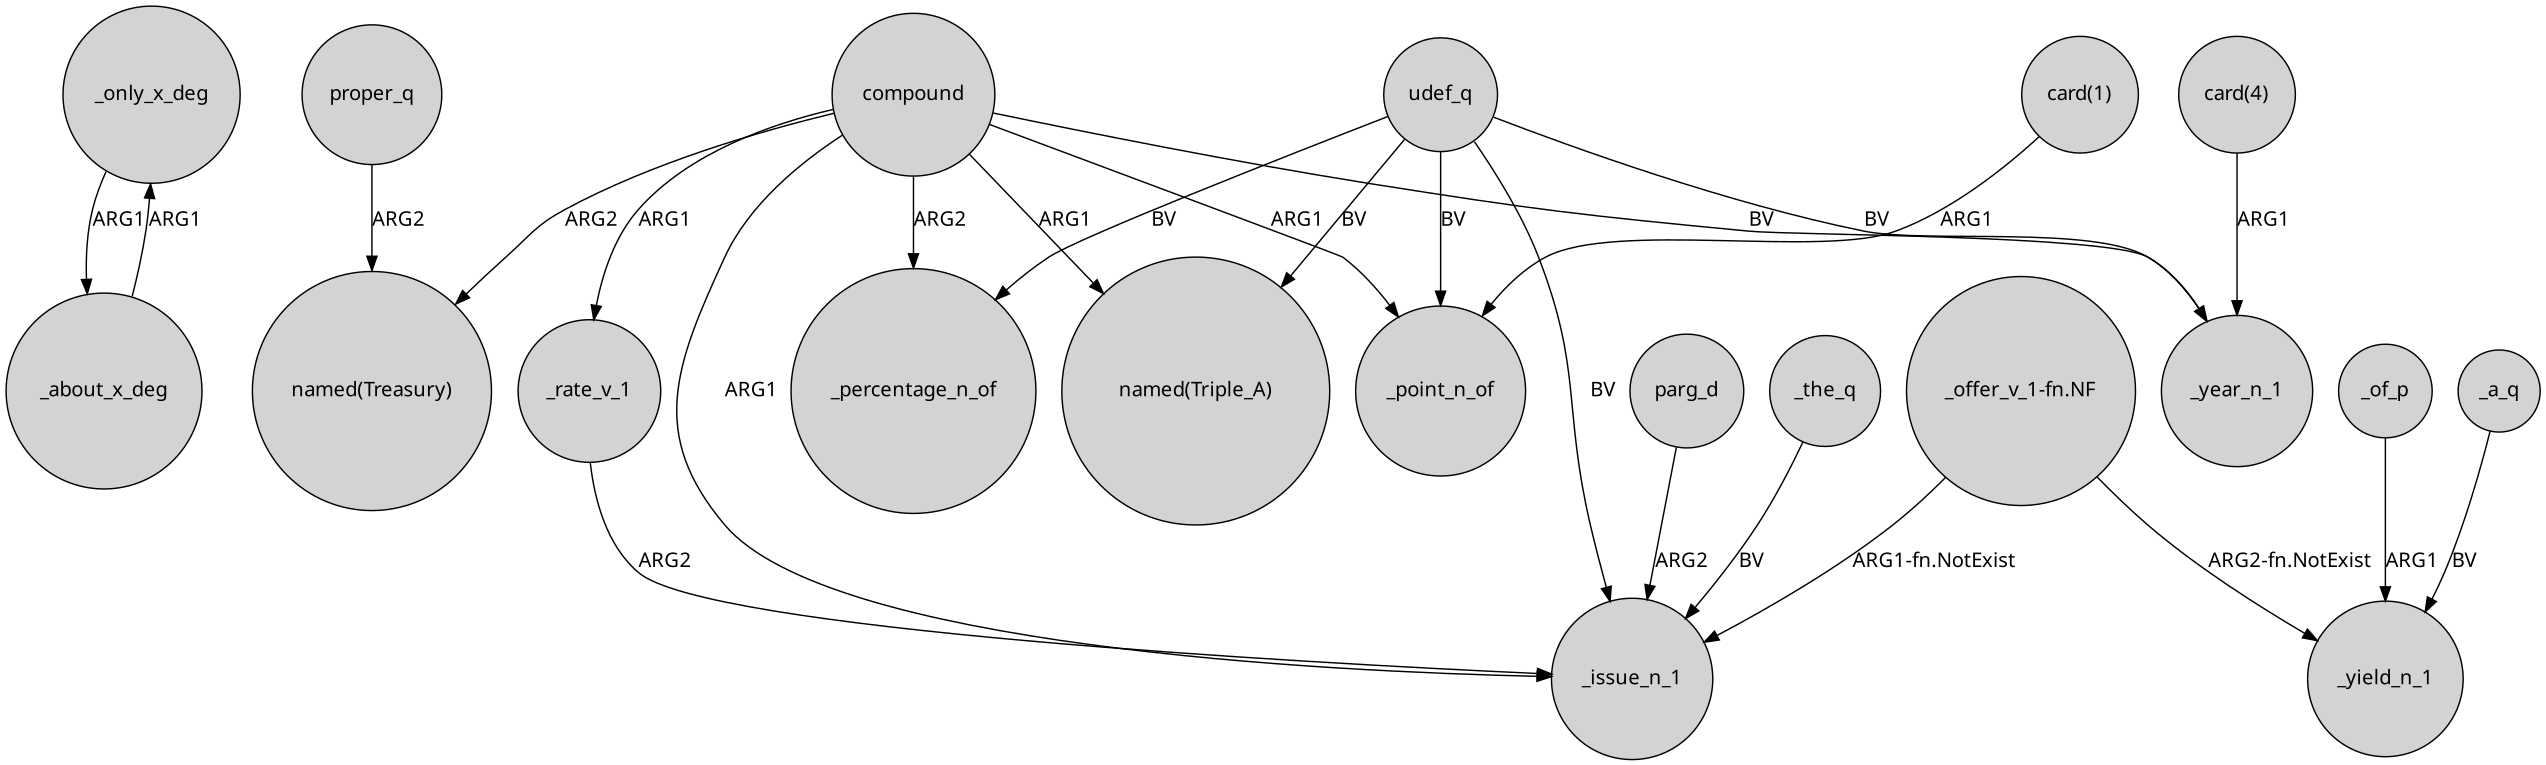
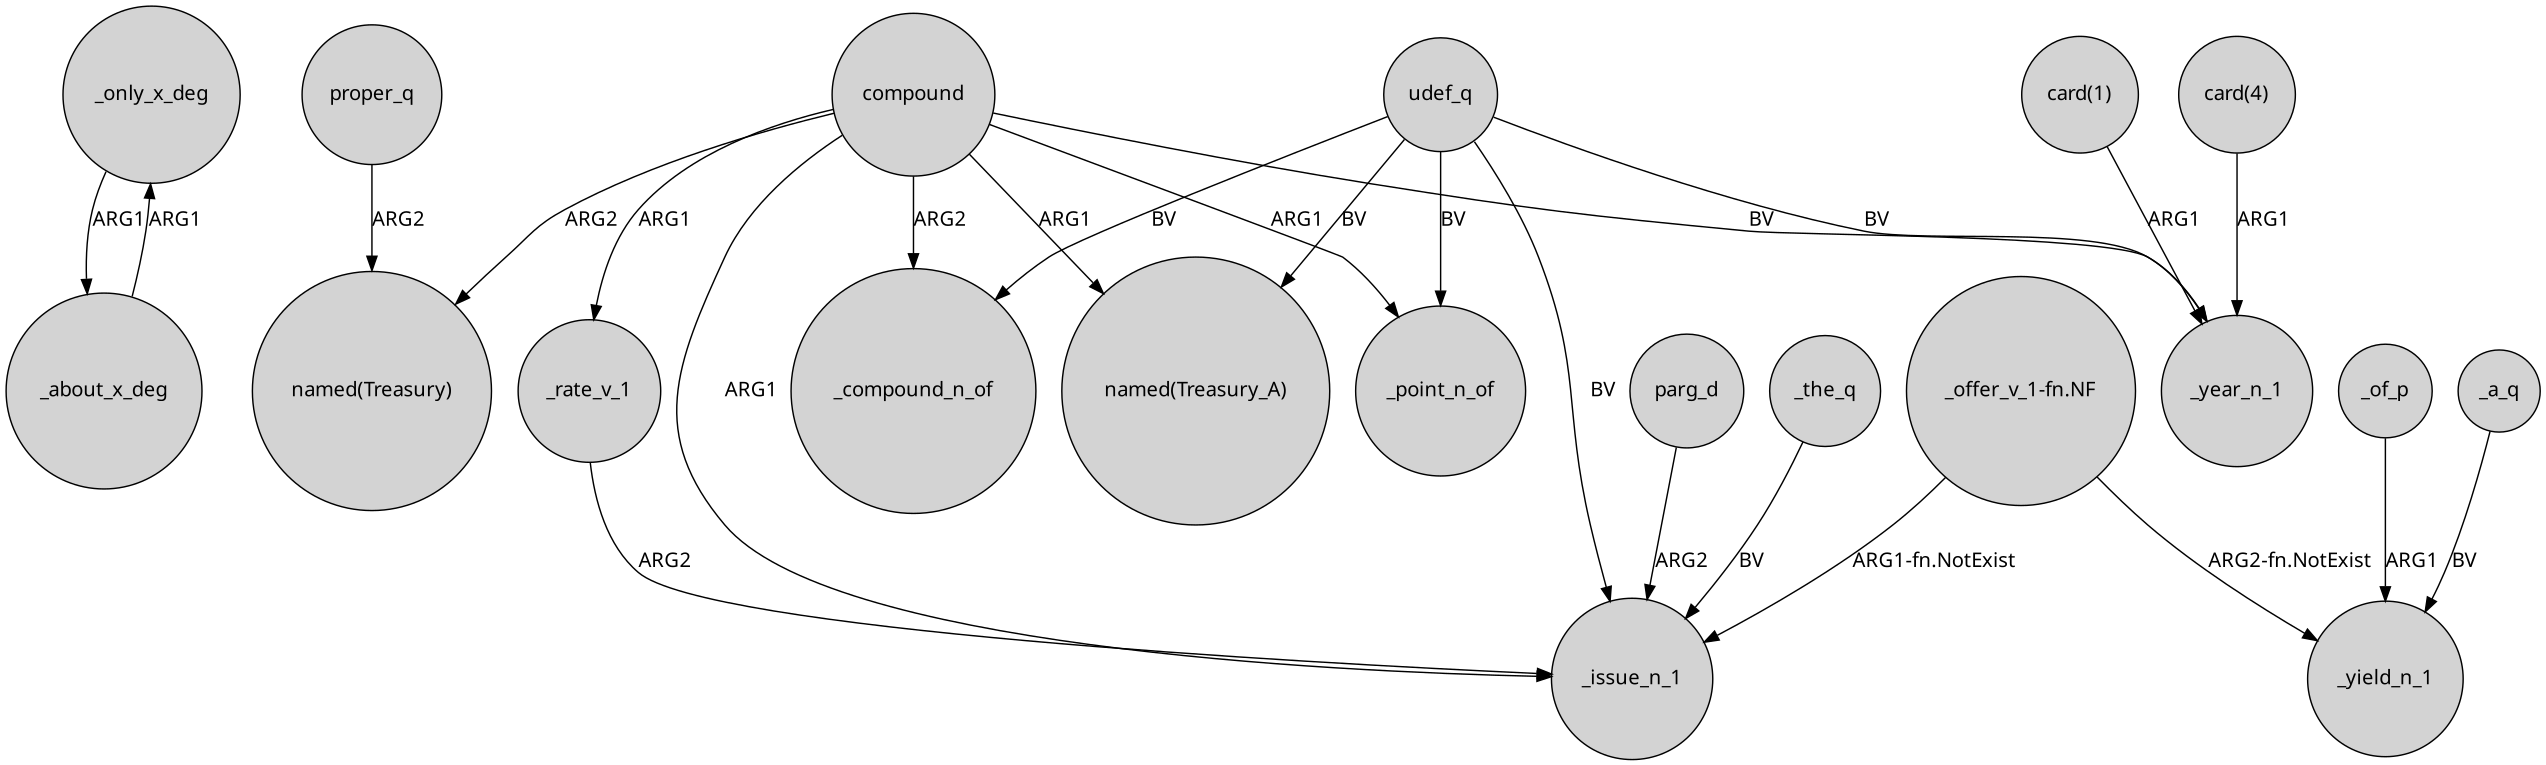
(1770, 242) -> (2151, 229)
(913, 391) -> (913, 391)
(1196, 391) -> (1196, 391)
